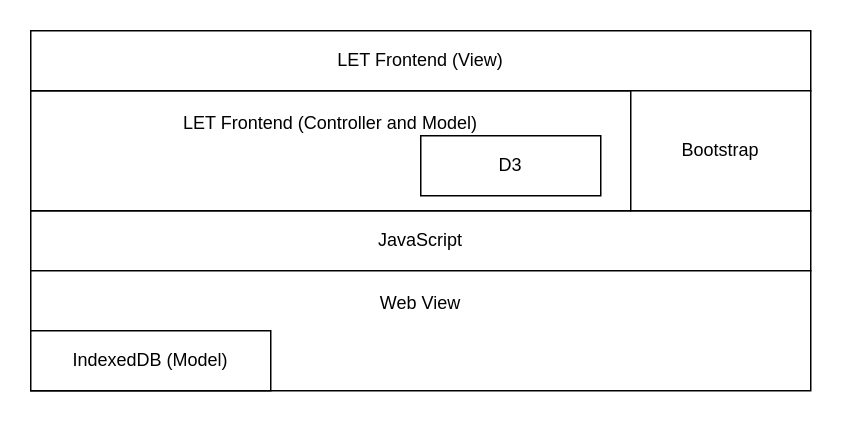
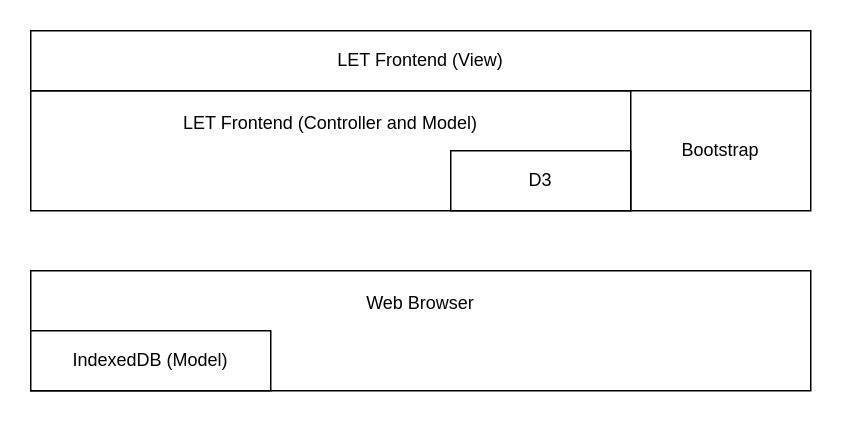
(511, 166) -> (541, 181)
(421, 241) -> none
(421, 292) -> (421, 292)
